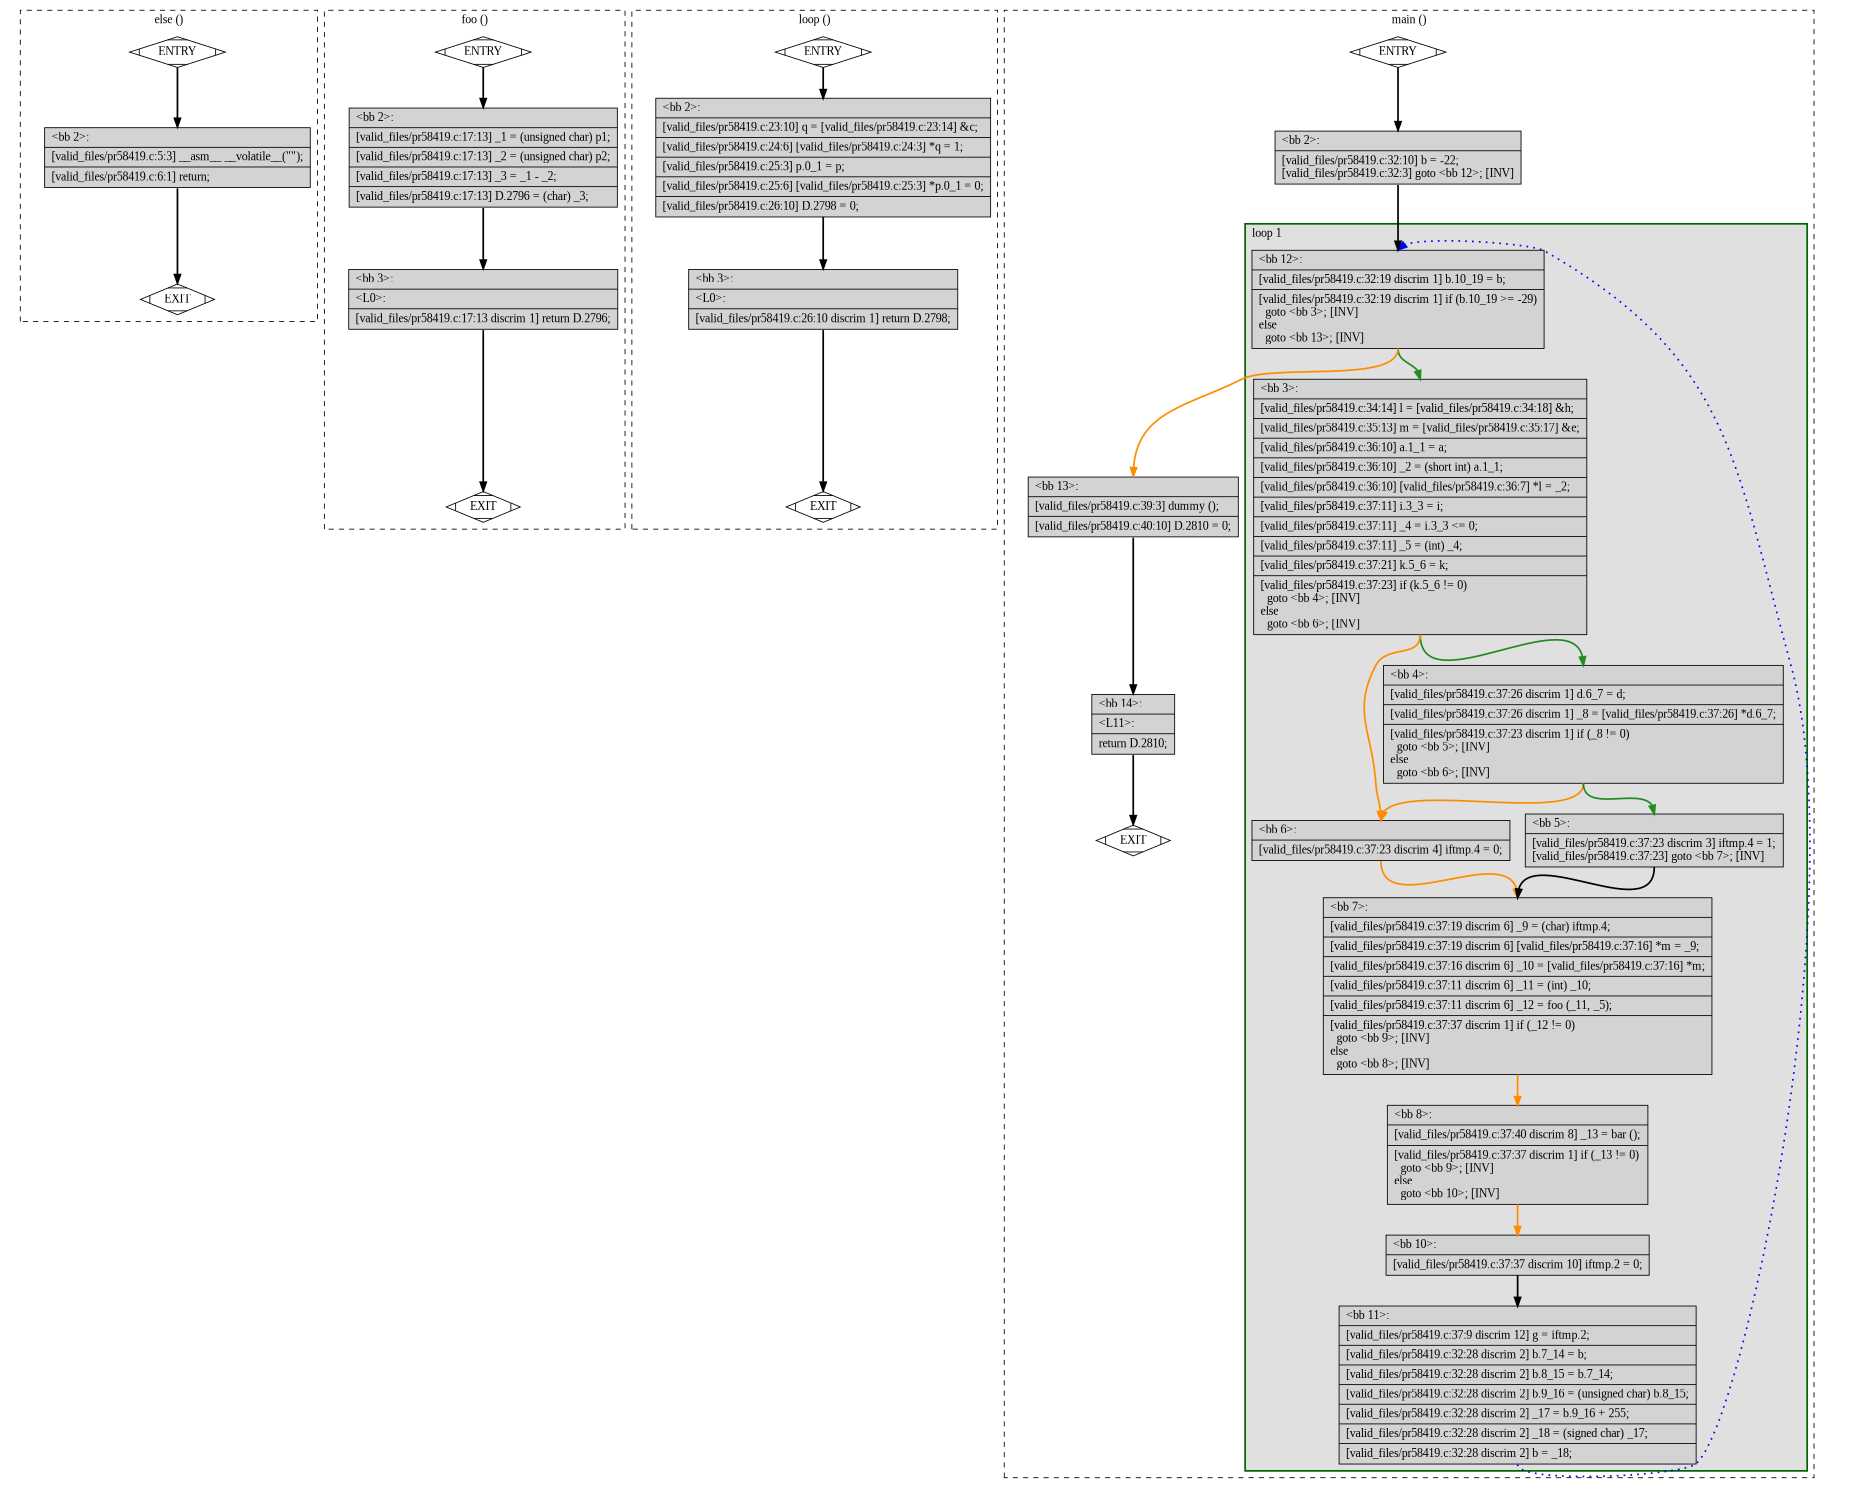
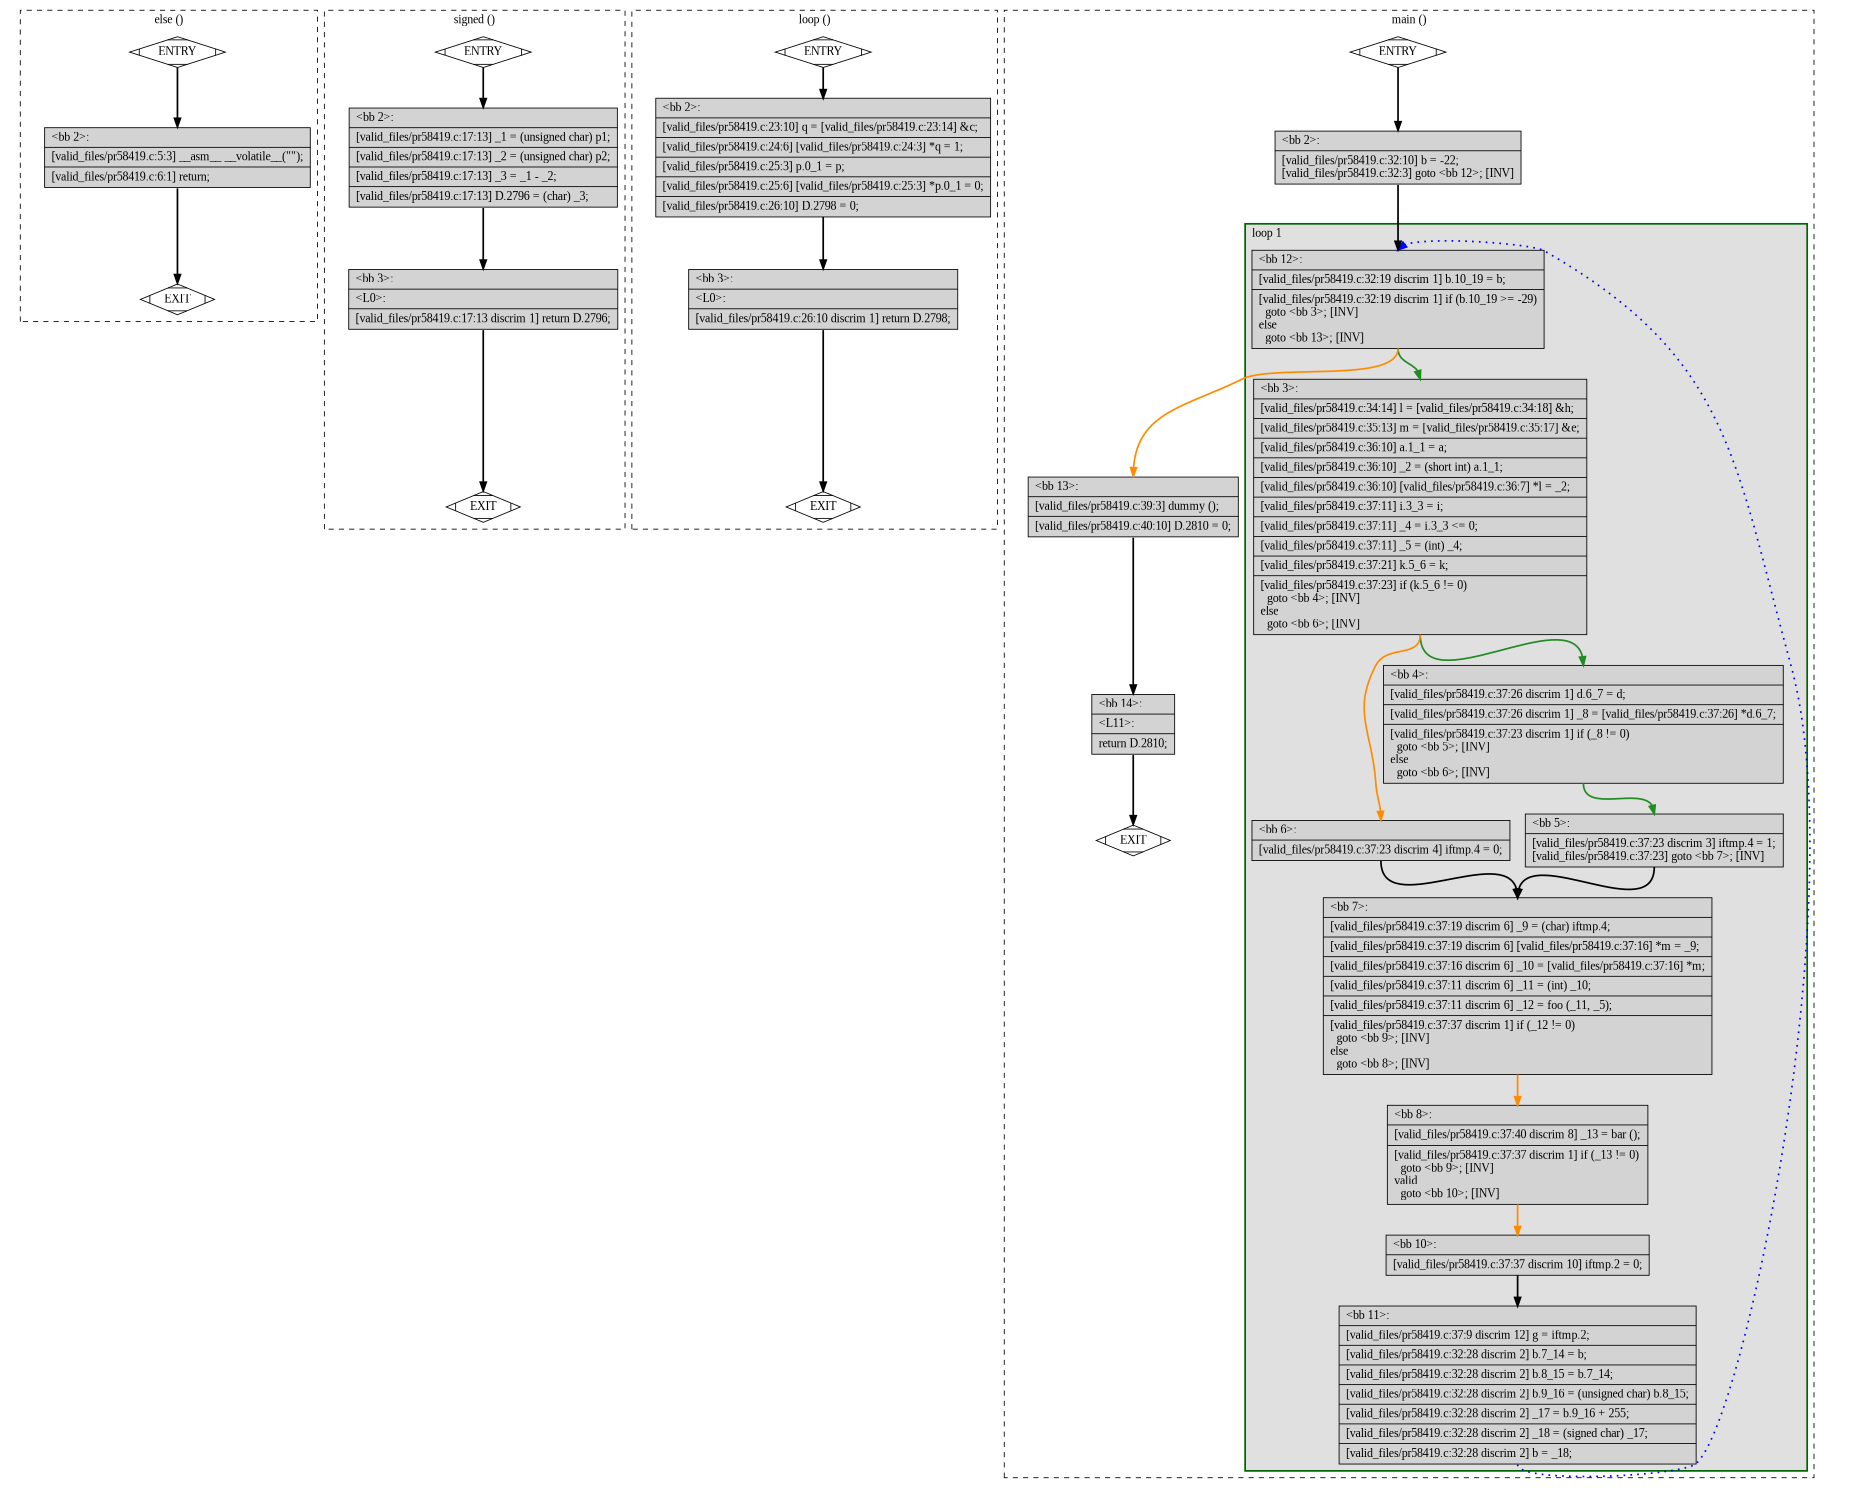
(475, 20) -> (475, 20)
(1486, 802) -> none
(1445, 880) -> (1445, 880)
(1404, 1181) -> (1406, 1181)
